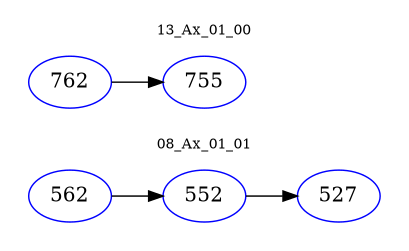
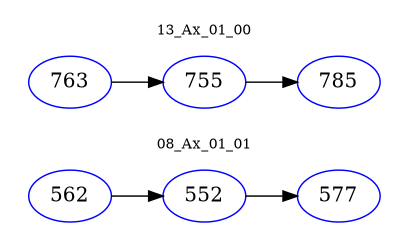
(70, 82) -> (70, 82)
none -> (339, 82)
(339, 196) -> (339, 196)
